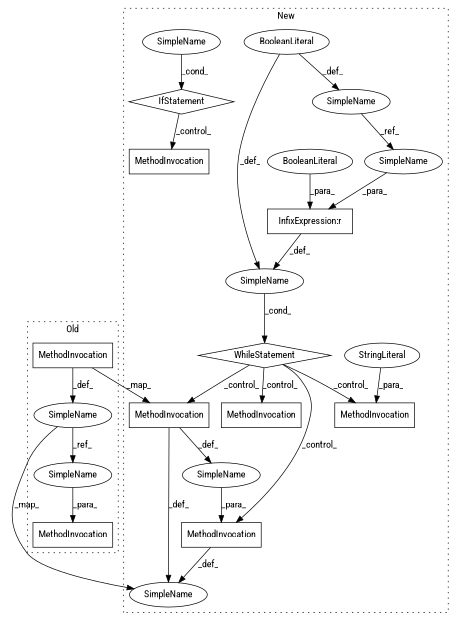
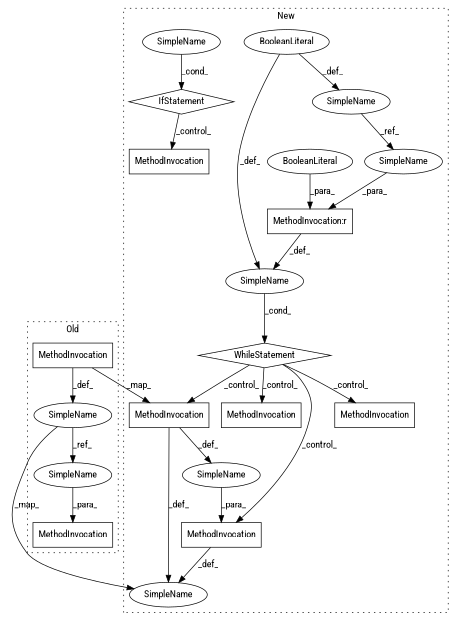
(310, 221) -> (310, 221)
(382, 355) -> none
